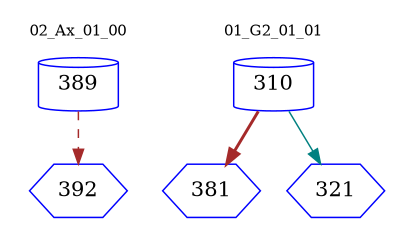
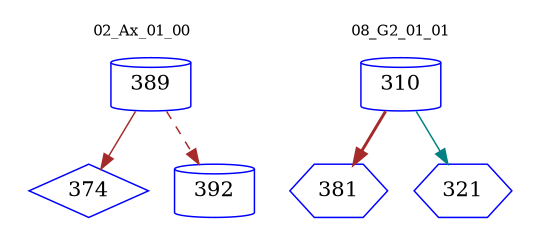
(274, 32) -> (401, 32)
(78, 191) -> (214, 191)
none -> (89, 191)
